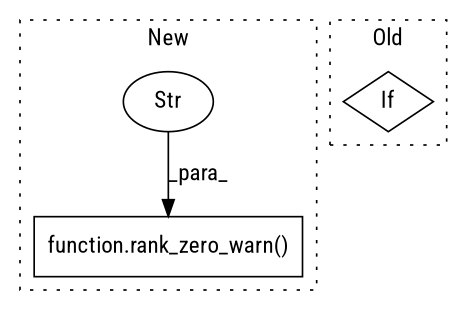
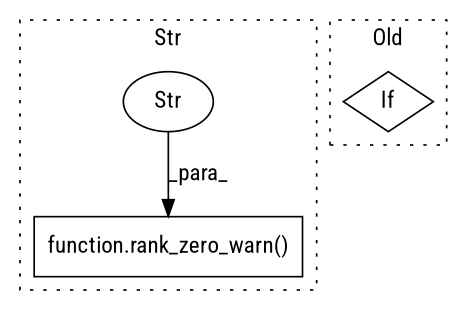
(168, 39) -> (168, 39)
